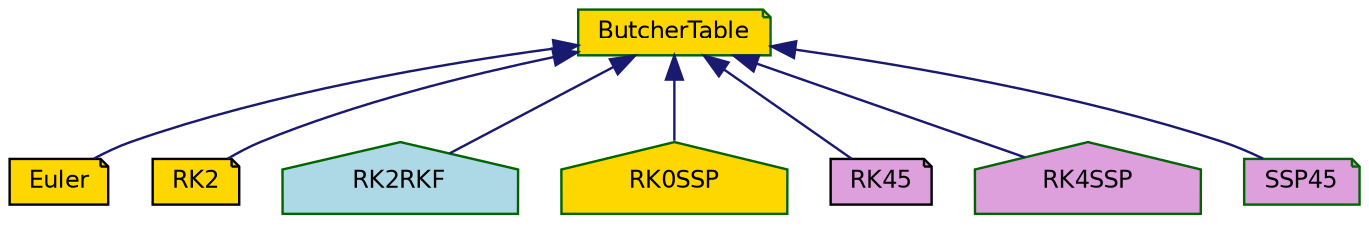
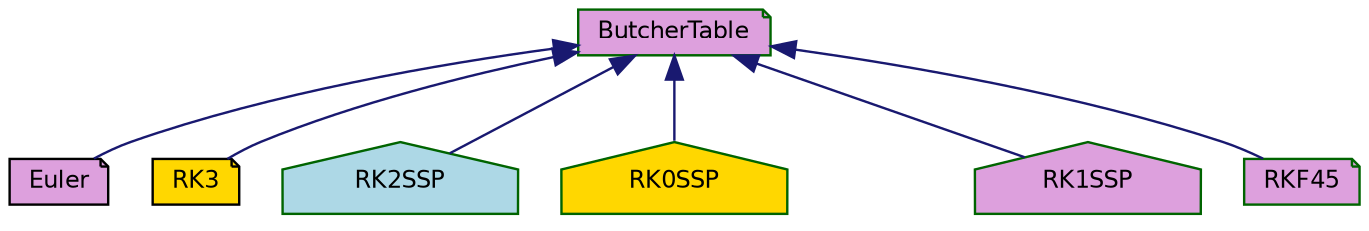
(674, 32) -> (674, 32)
(59, 182) -> (59, 182)
(196, 182) -> (196, 182)
(400, 182) -> (400, 182)
(881, 182) -> none
(1088, 182) -> (1088, 182)
(1302, 182) -> (1302, 182)
